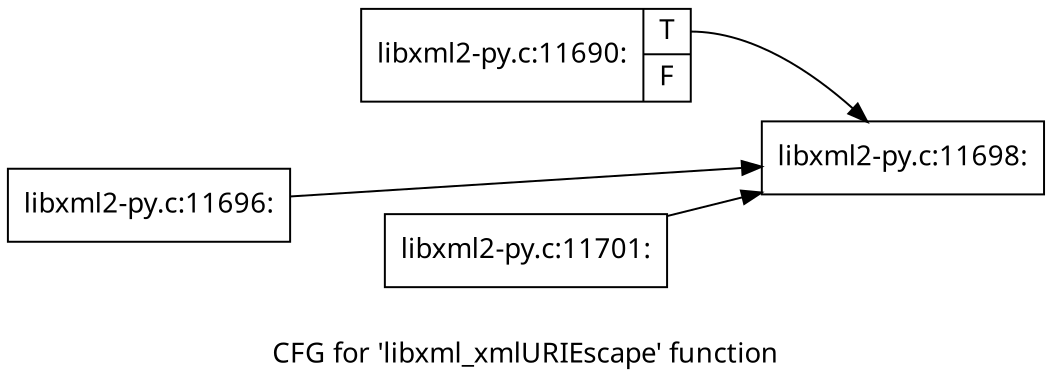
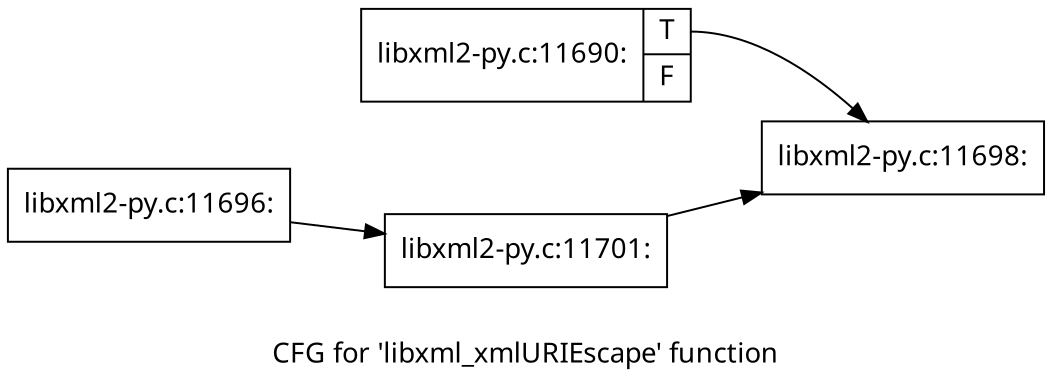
(516, 182) -> (328, 227)
